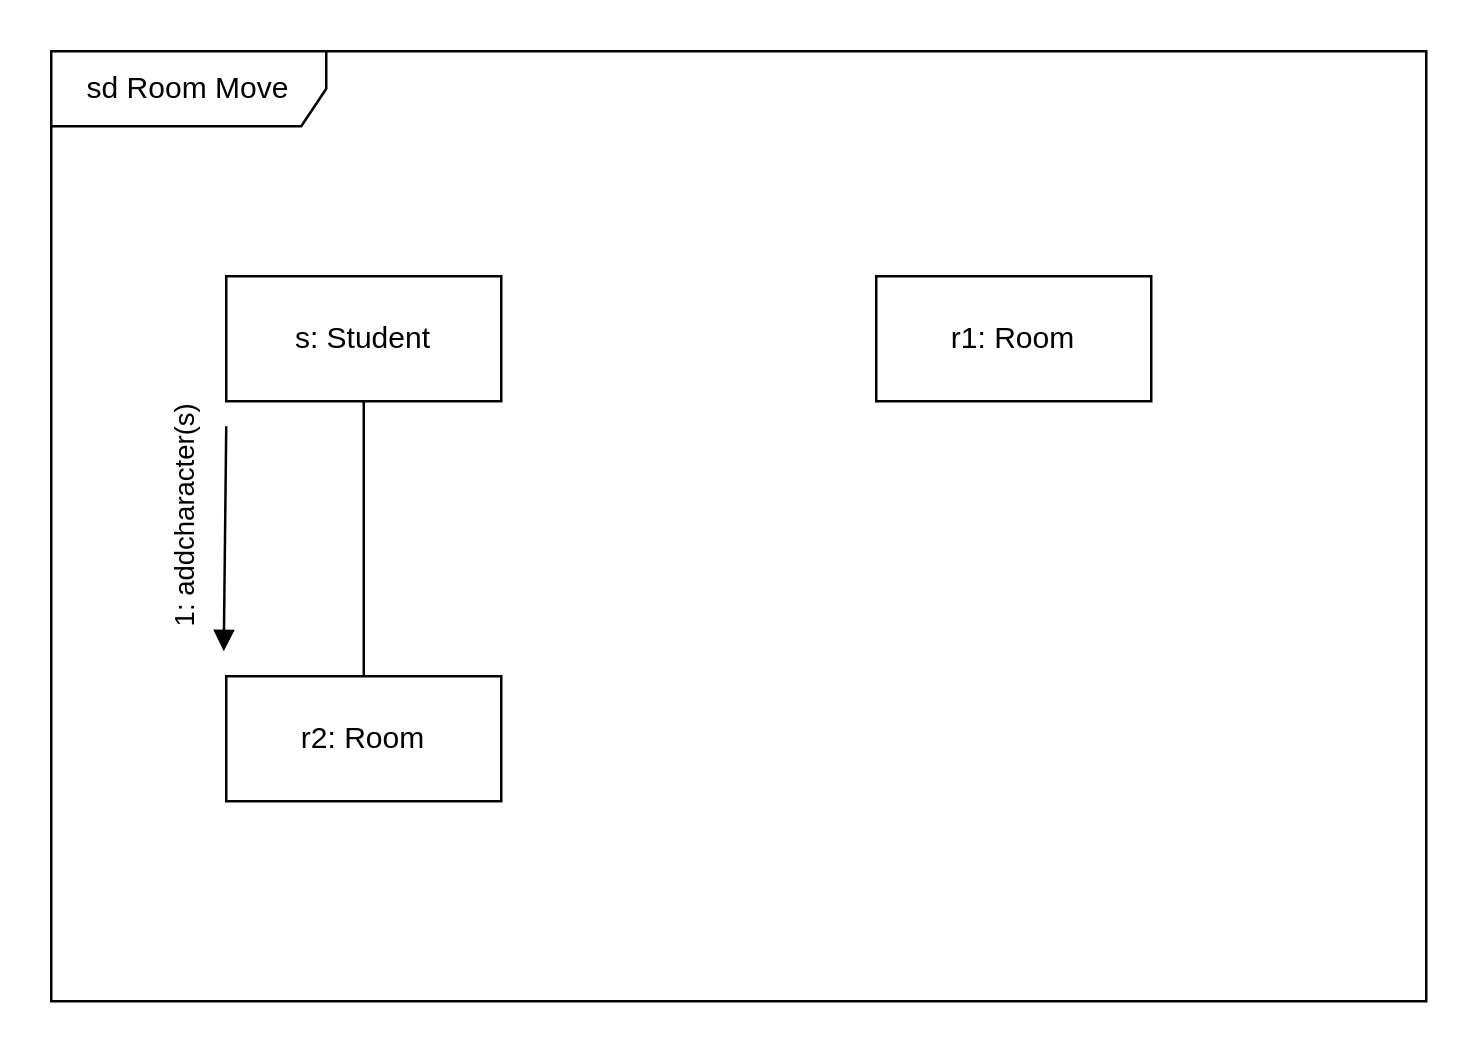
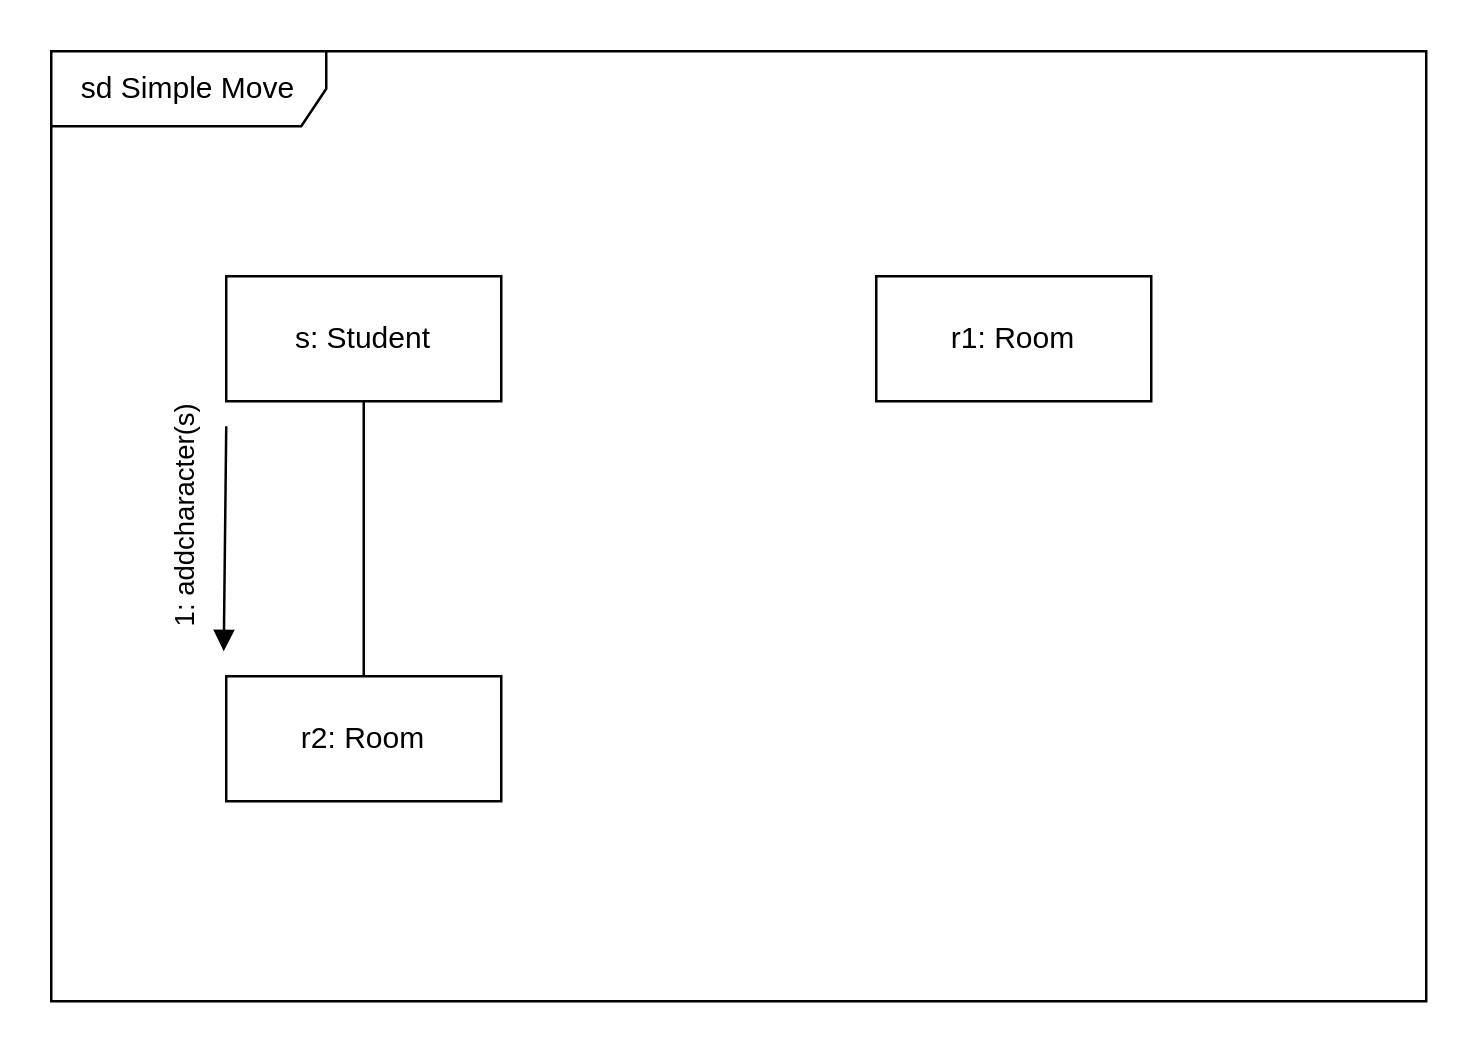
(189, 89) -> (189, 89)
